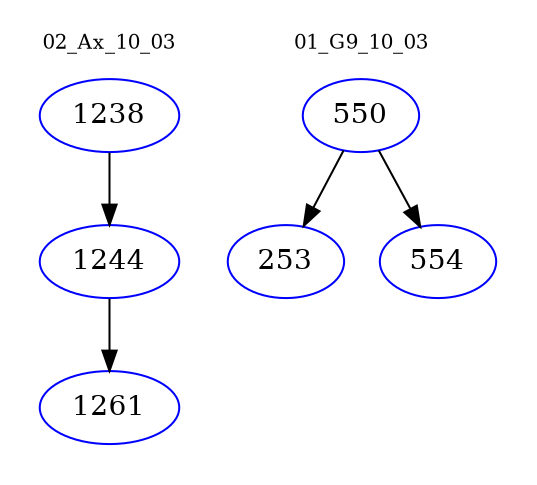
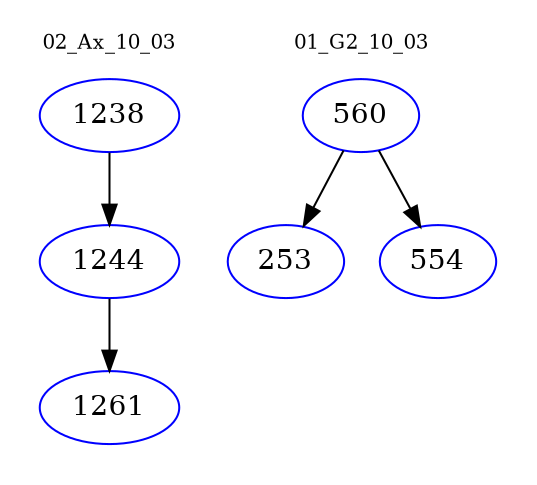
(362, 44) -> (362, 44)
(361, 116) -> (361, 116)
